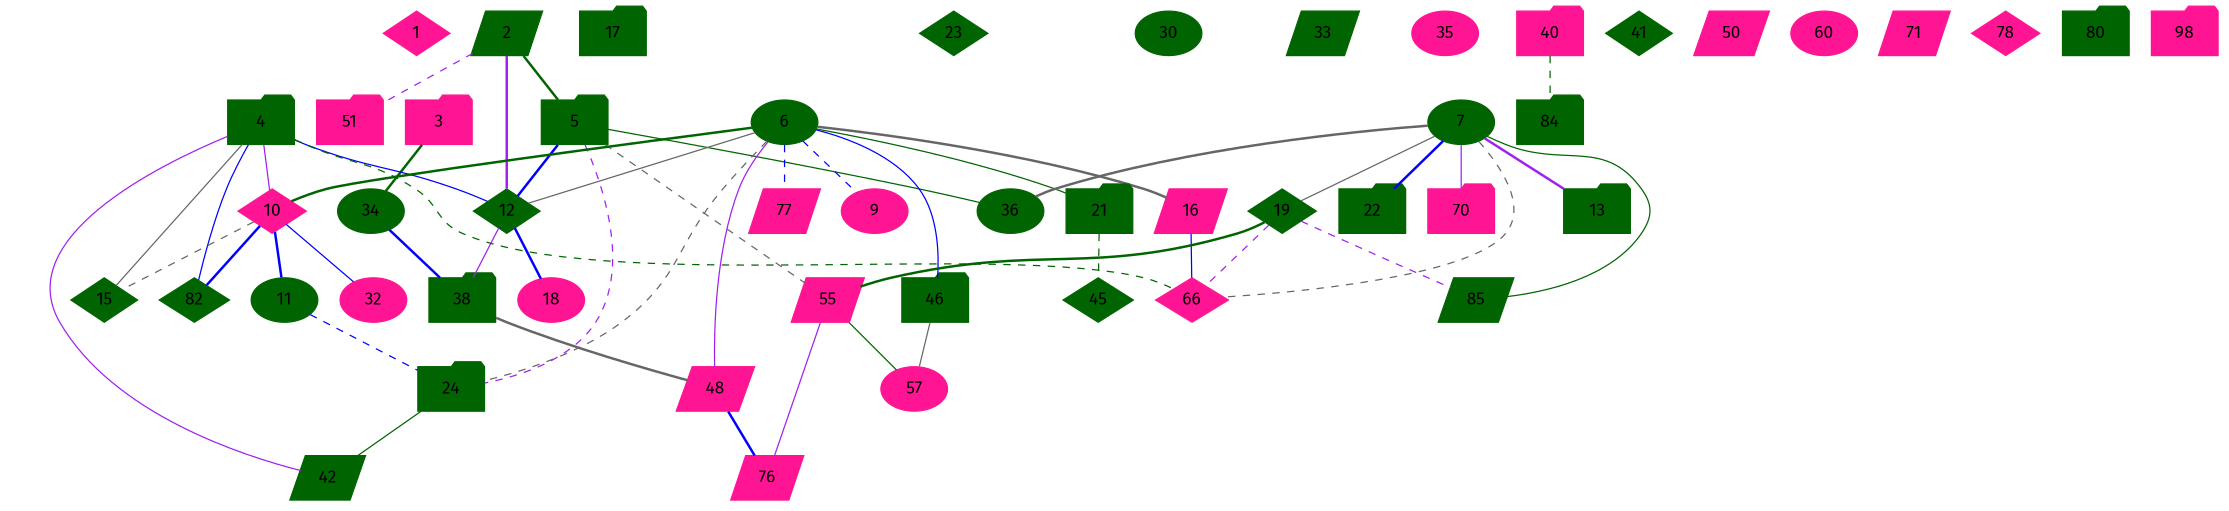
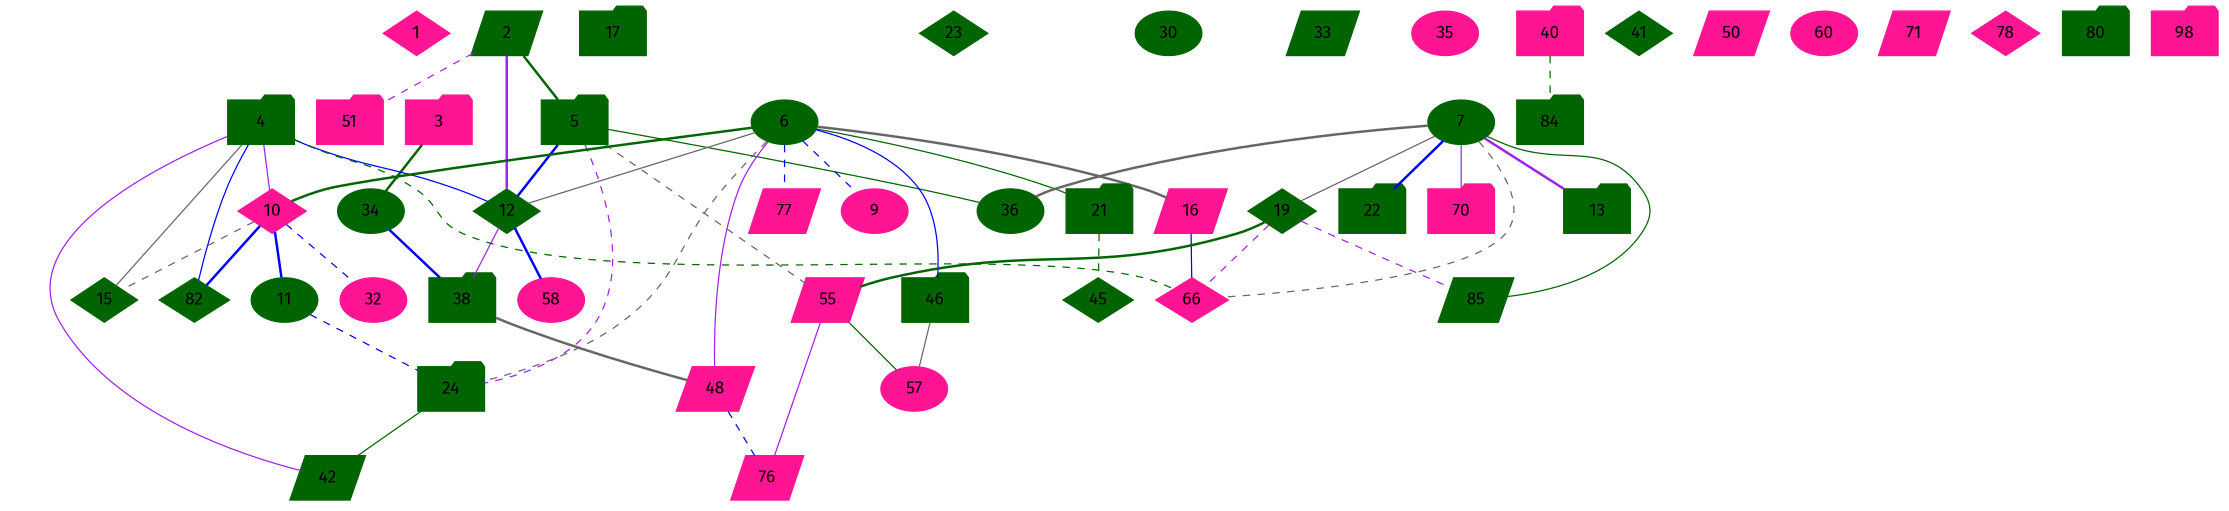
(320, 253) -> (320, 253)
(551, 300) -> (551, 300)
(741, 434) -> (741, 434)
